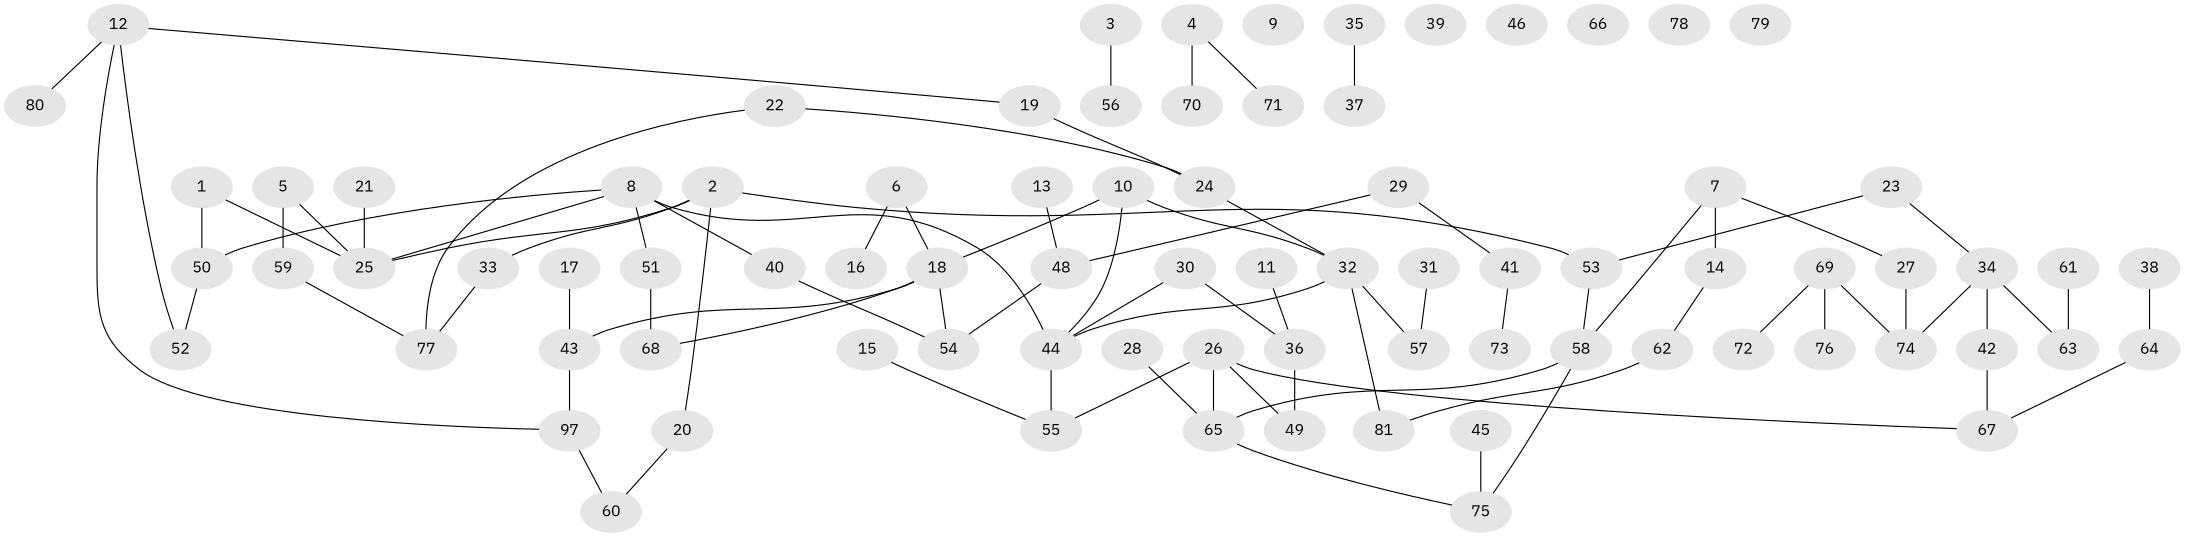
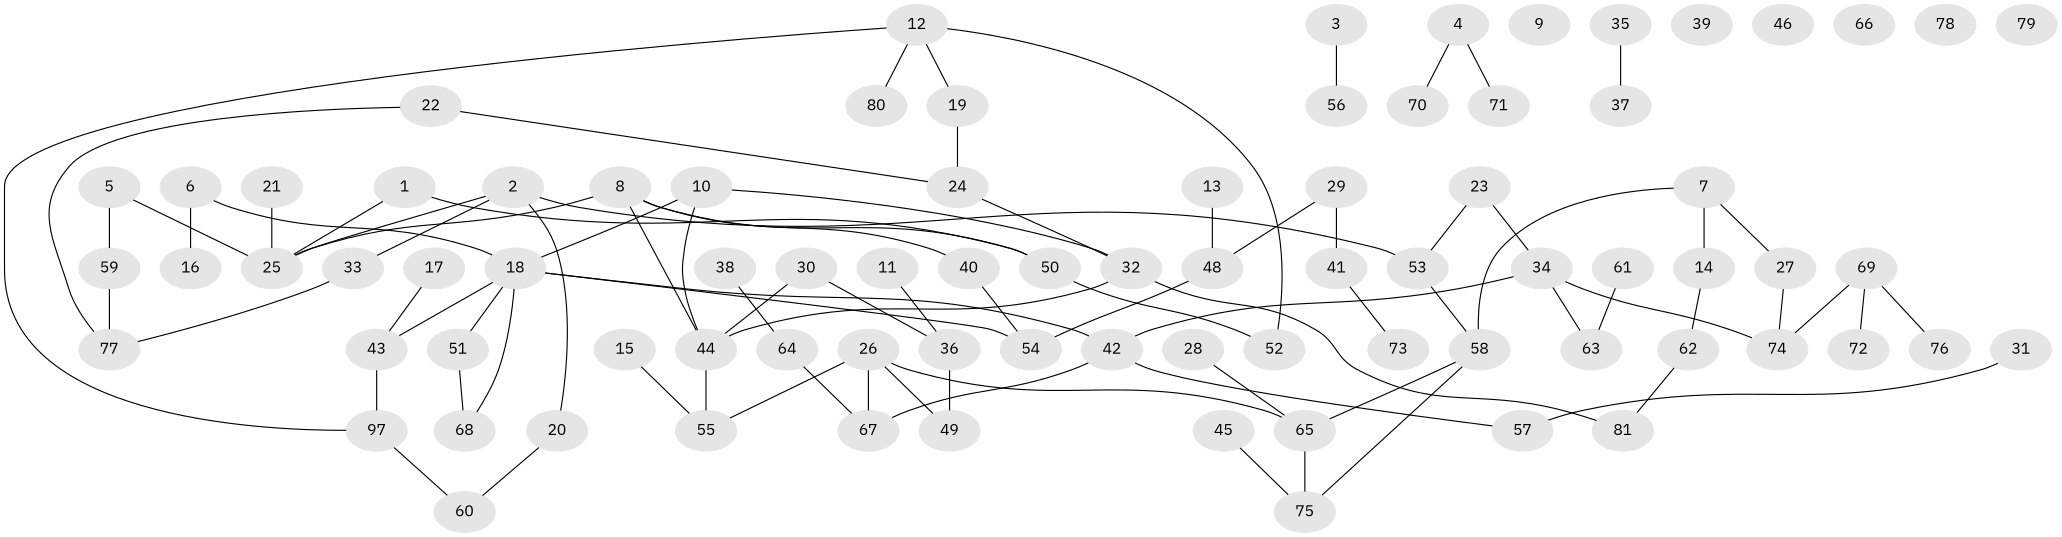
(641, 228) -> (487, 309)
none -> (819, 297)
(1383, 309) -> (1312, 401)
